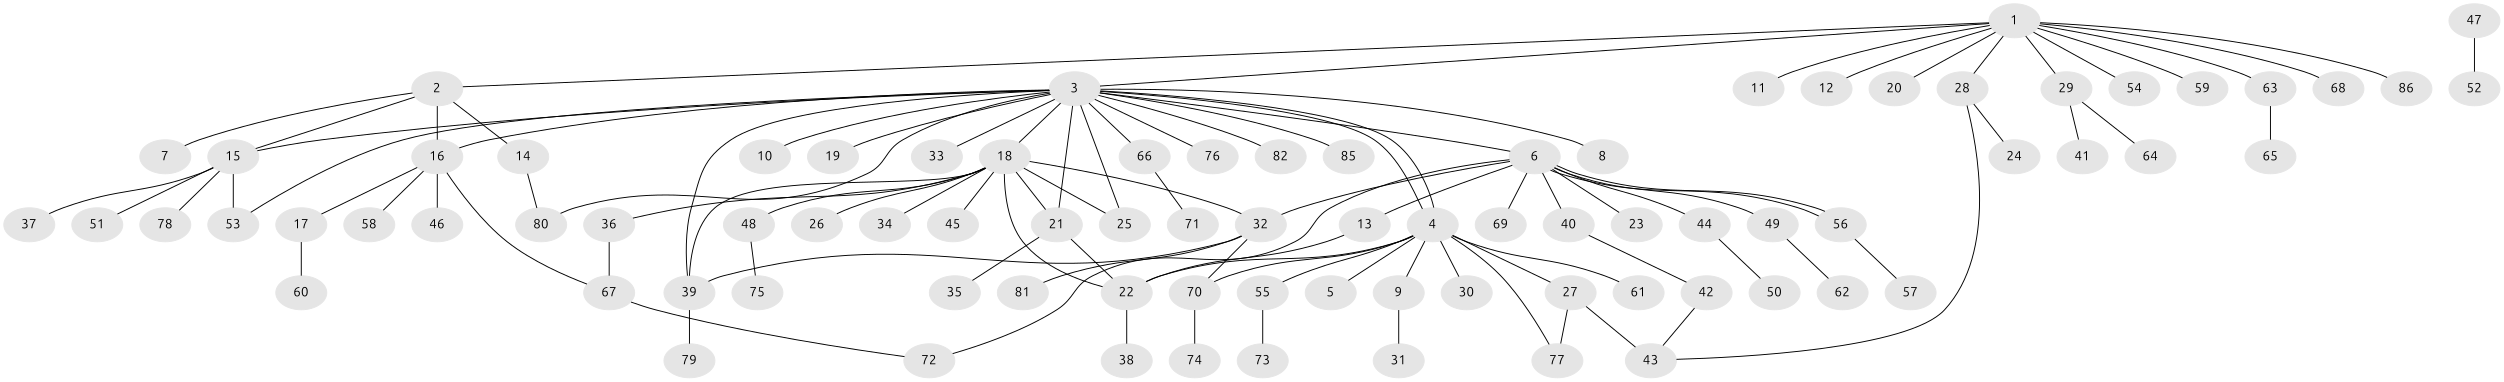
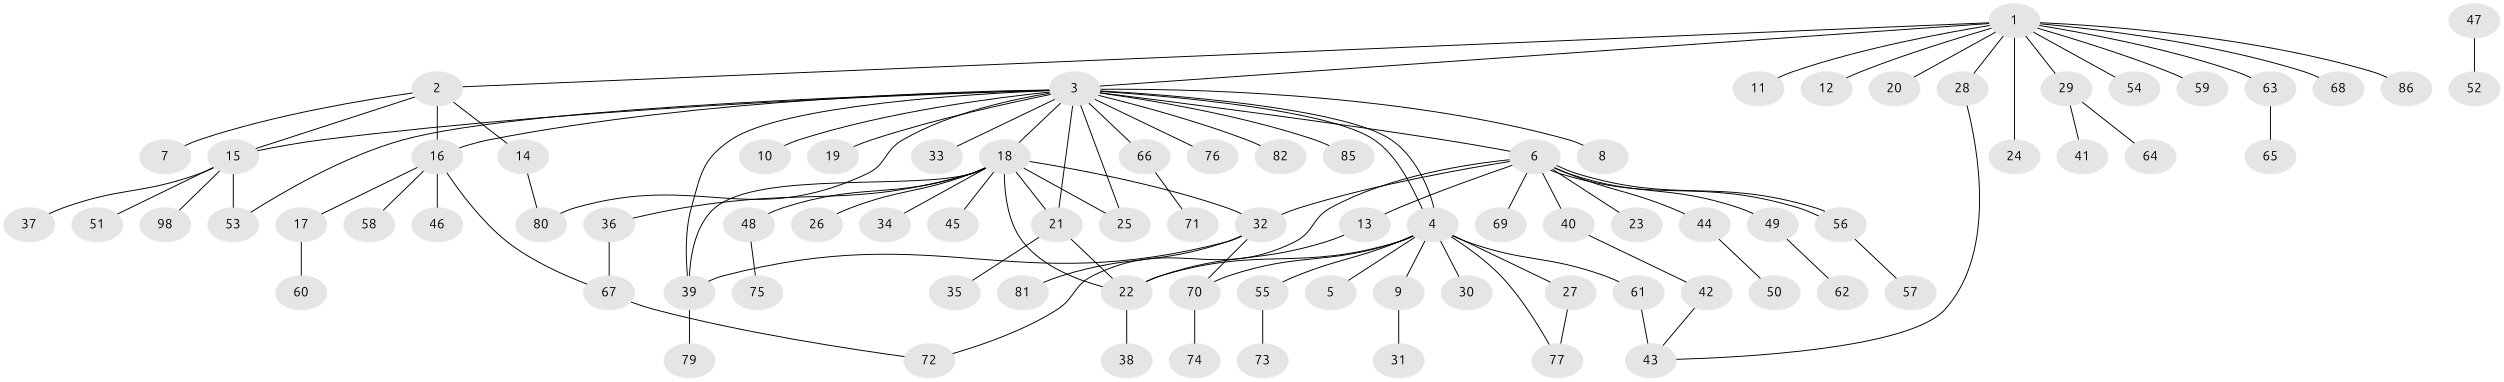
(1989, 123) -> (2014, 89)
(165, 225) -> (165, 225)
(1611, 327) -> (1645, 327)
